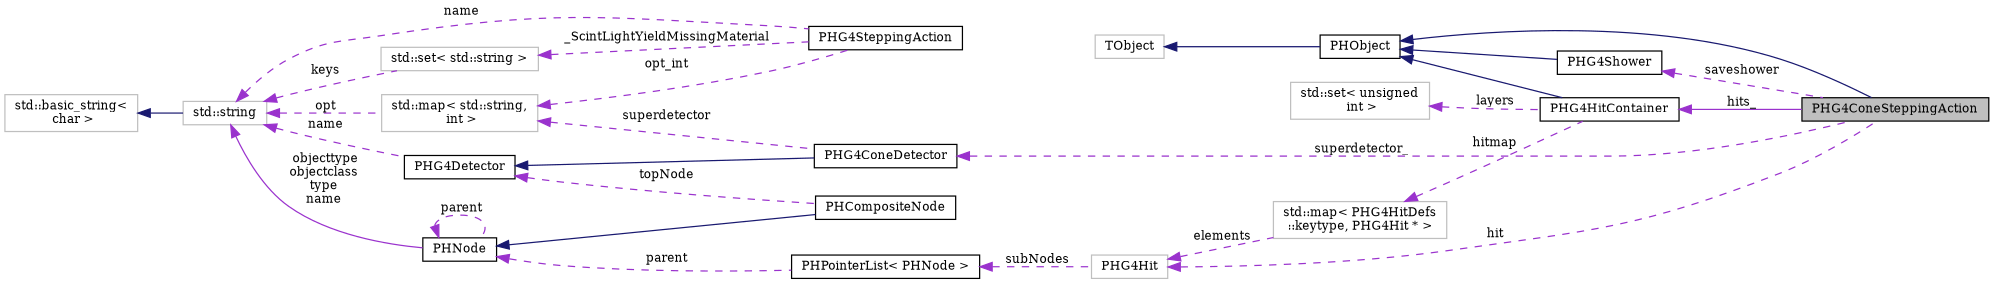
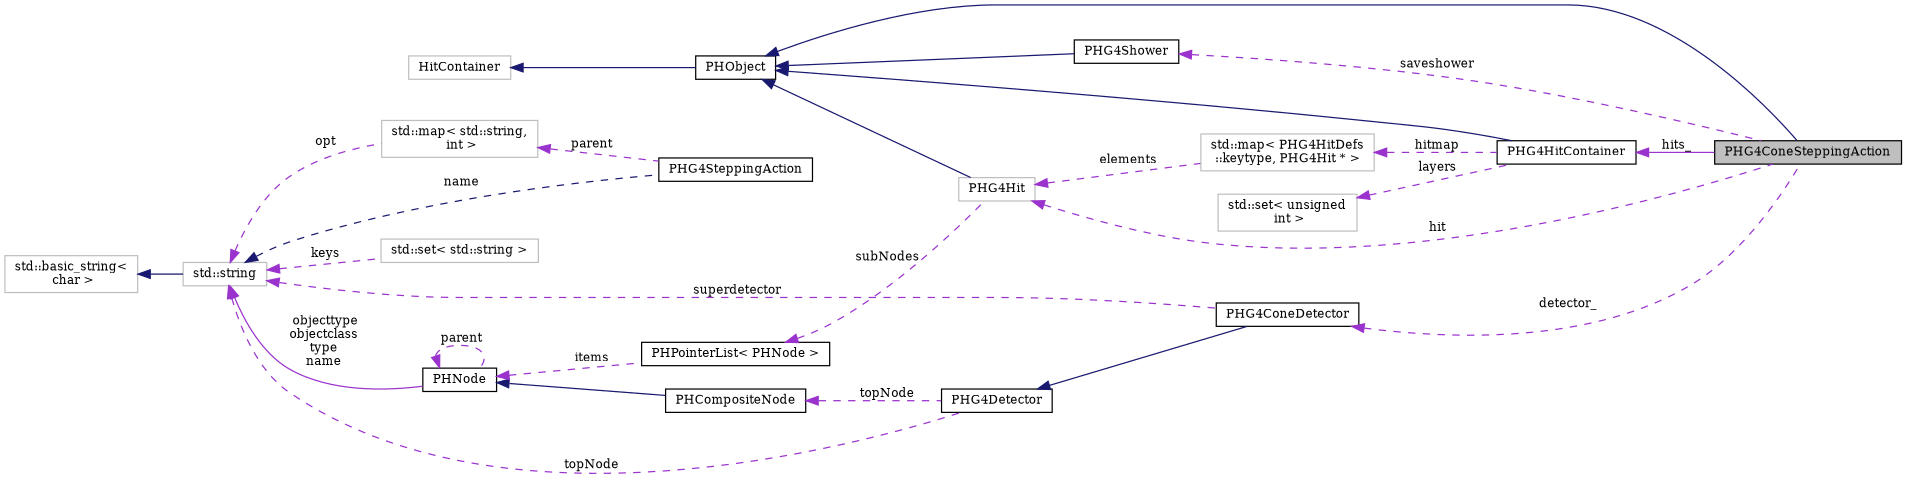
(519, 20) -> (454, 202)
(1130, 47) -> (460, 68)
(680, 48) -> none
(665, 65) -> (590, 144)
(324, 125) -> (590, 465)
none -> (872, 131)
(682, 136) -> (747, 297)
(1360, 149) -> (1567, 304)
(671, 193) -> (880, 401)
(665, 259) -> (590, 358)
